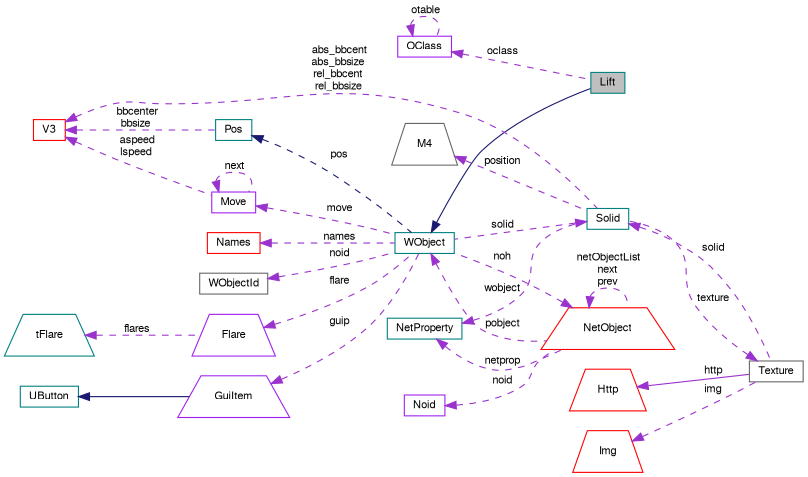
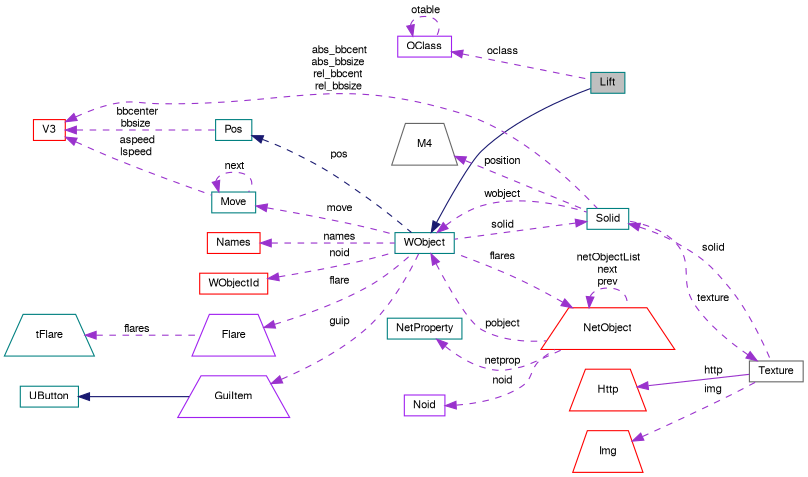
(234, 202) -> (234, 202)
(501, 257) -> (501, 257)
(531, 270) -> (514, 201)
(234, 284) -> (234, 284)
